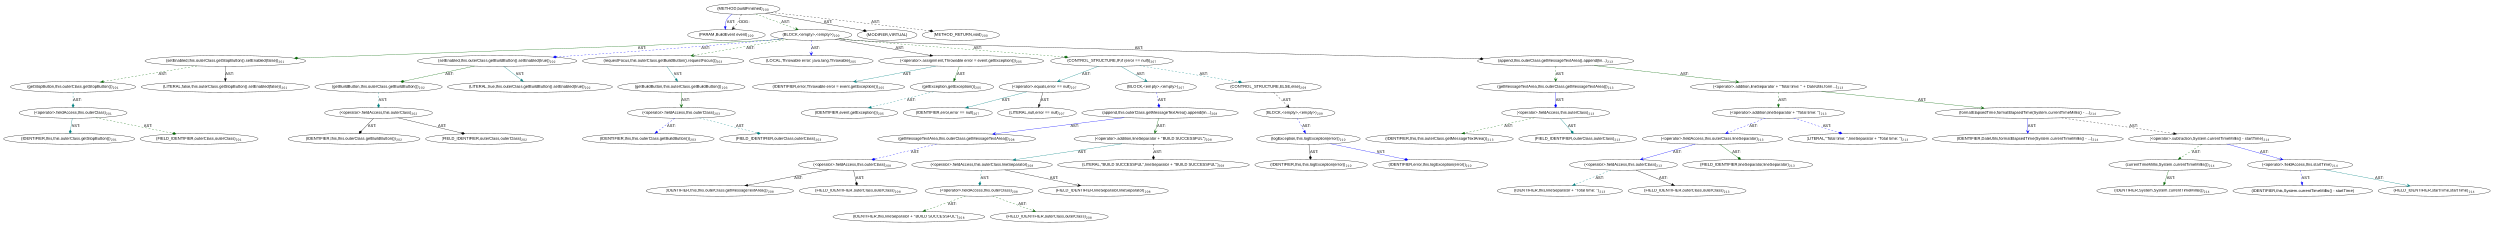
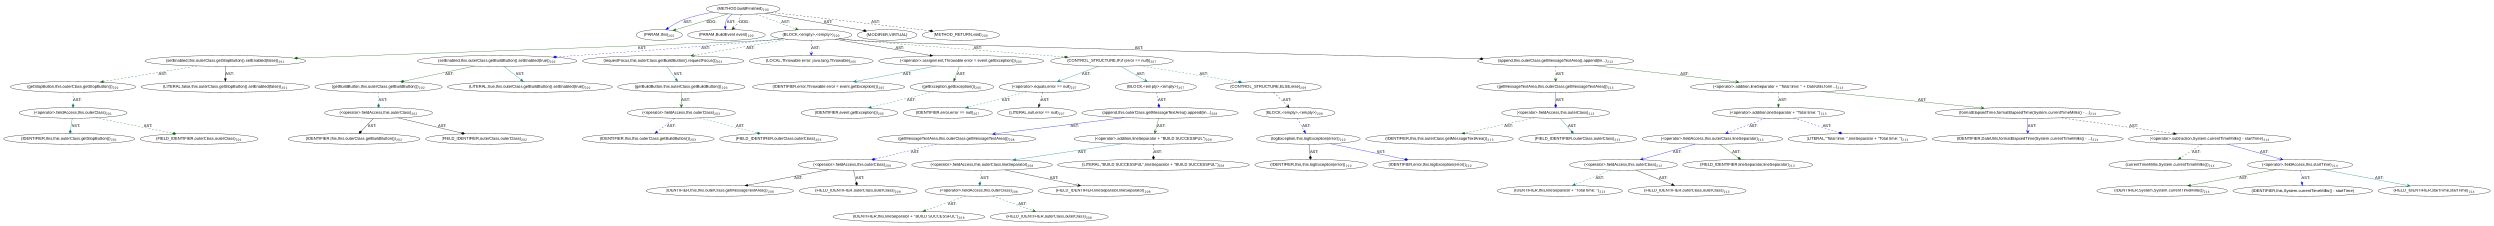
none -> (659, 35)
(1041, 98) -> (1041, 98)
(998, 100) -> (998, 100)
(2167, 176) -> (2233, 177)
